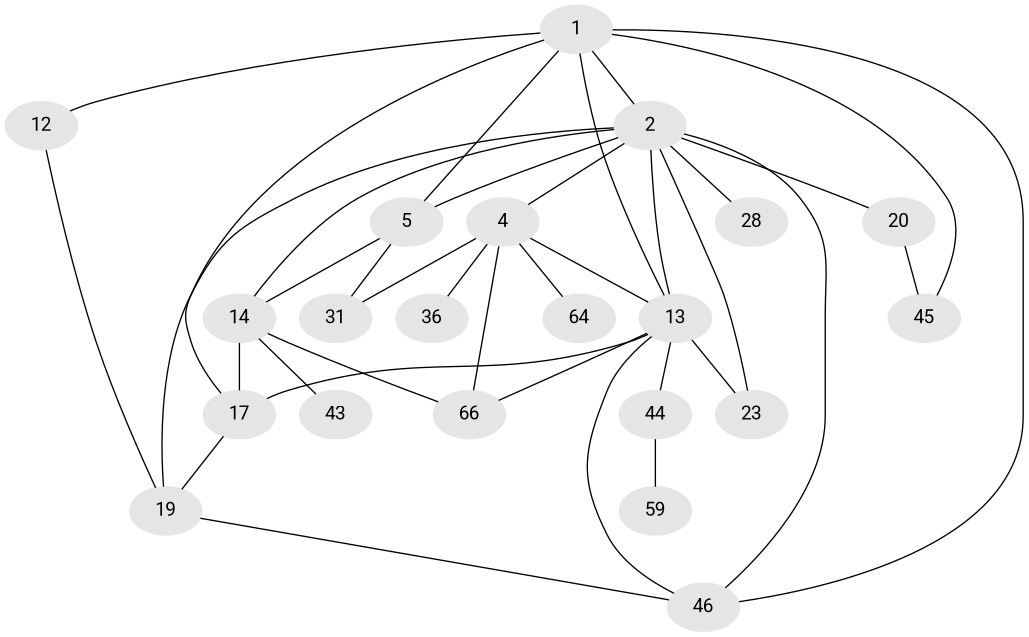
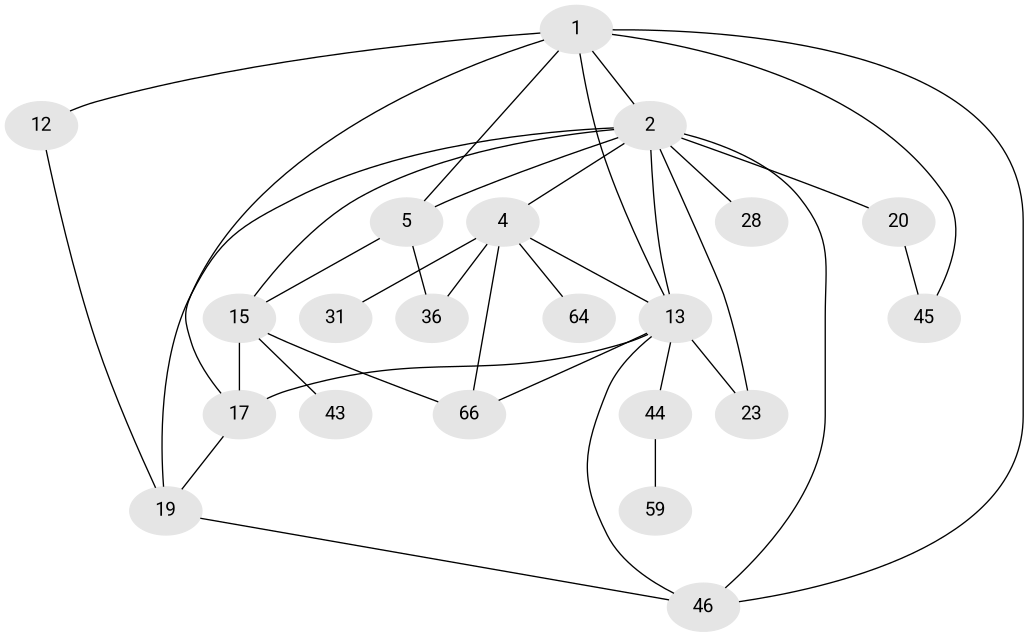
(371, 270) -> (417, 262)
(239, 318) -> (239, 318)
